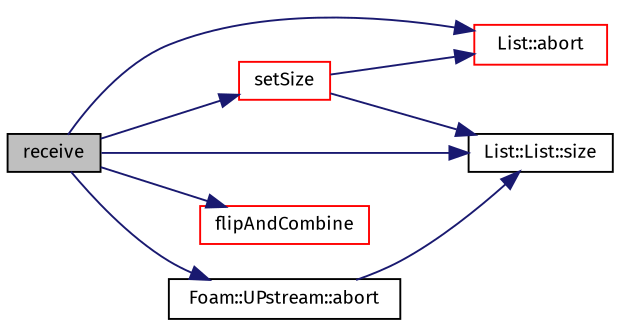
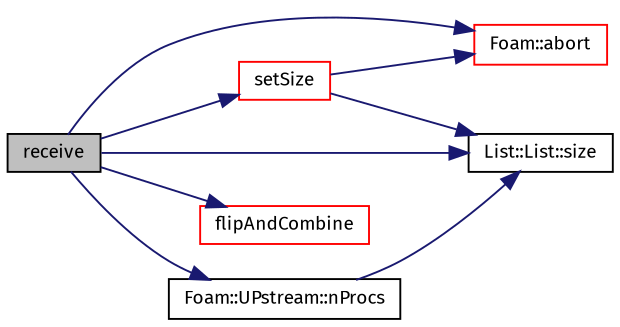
(541, 45) -> (541, 45)
(285, 299) -> (285, 299)
